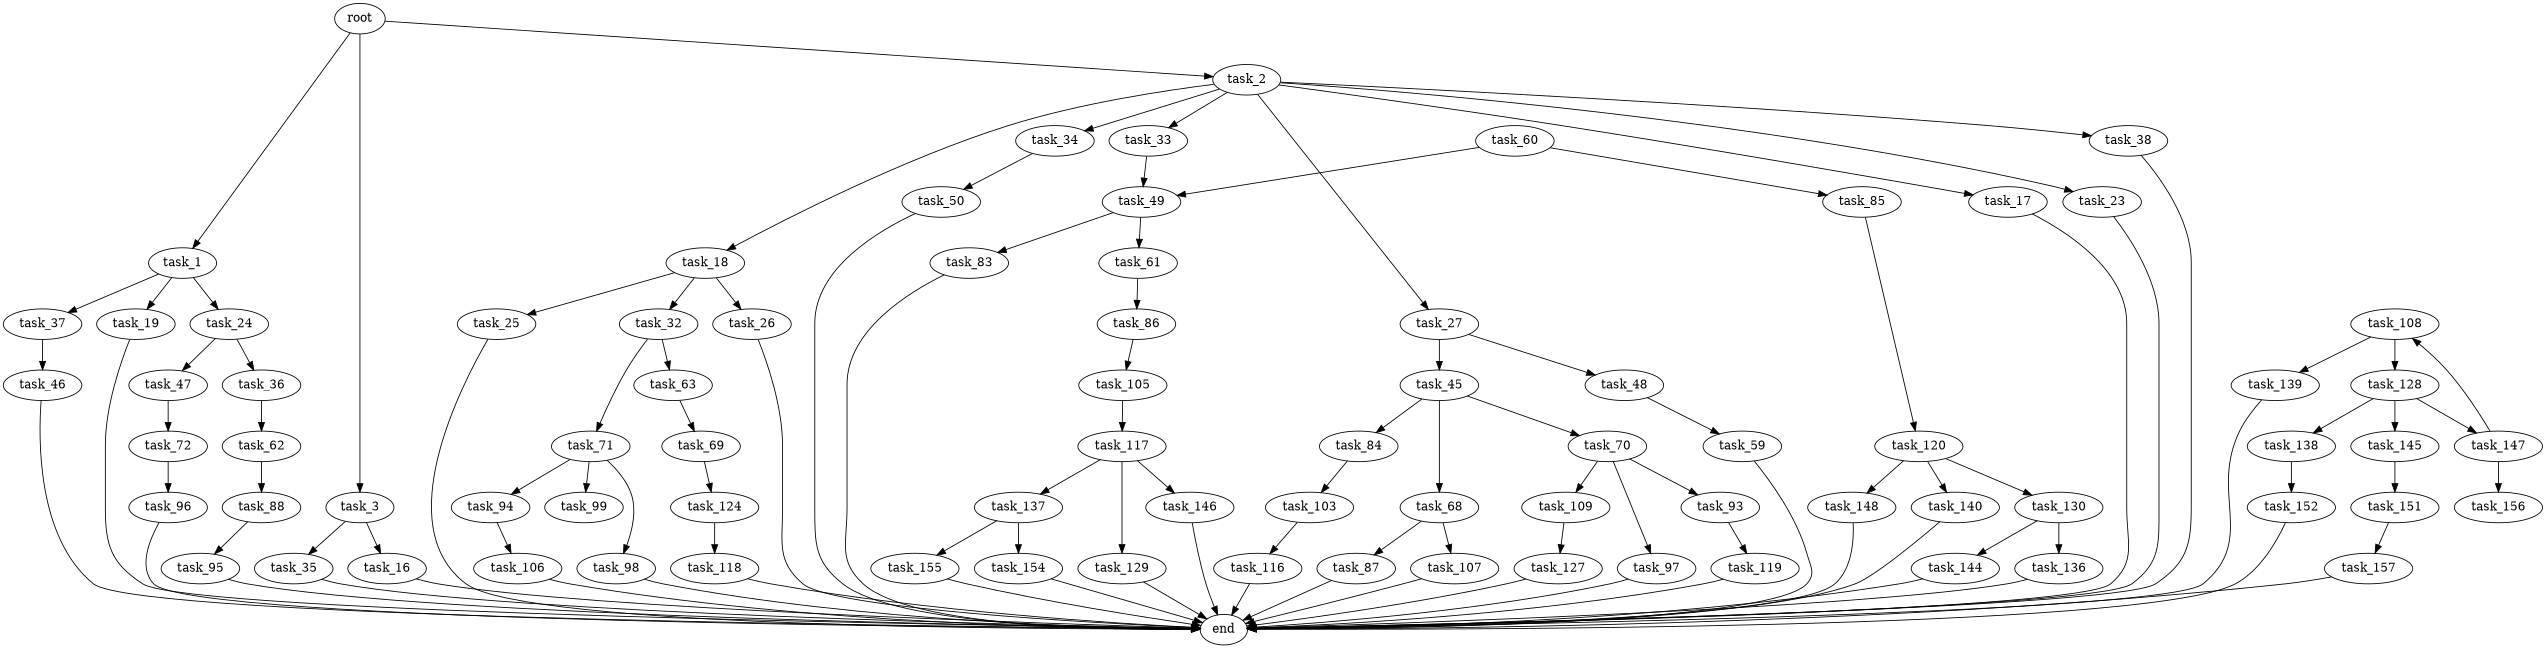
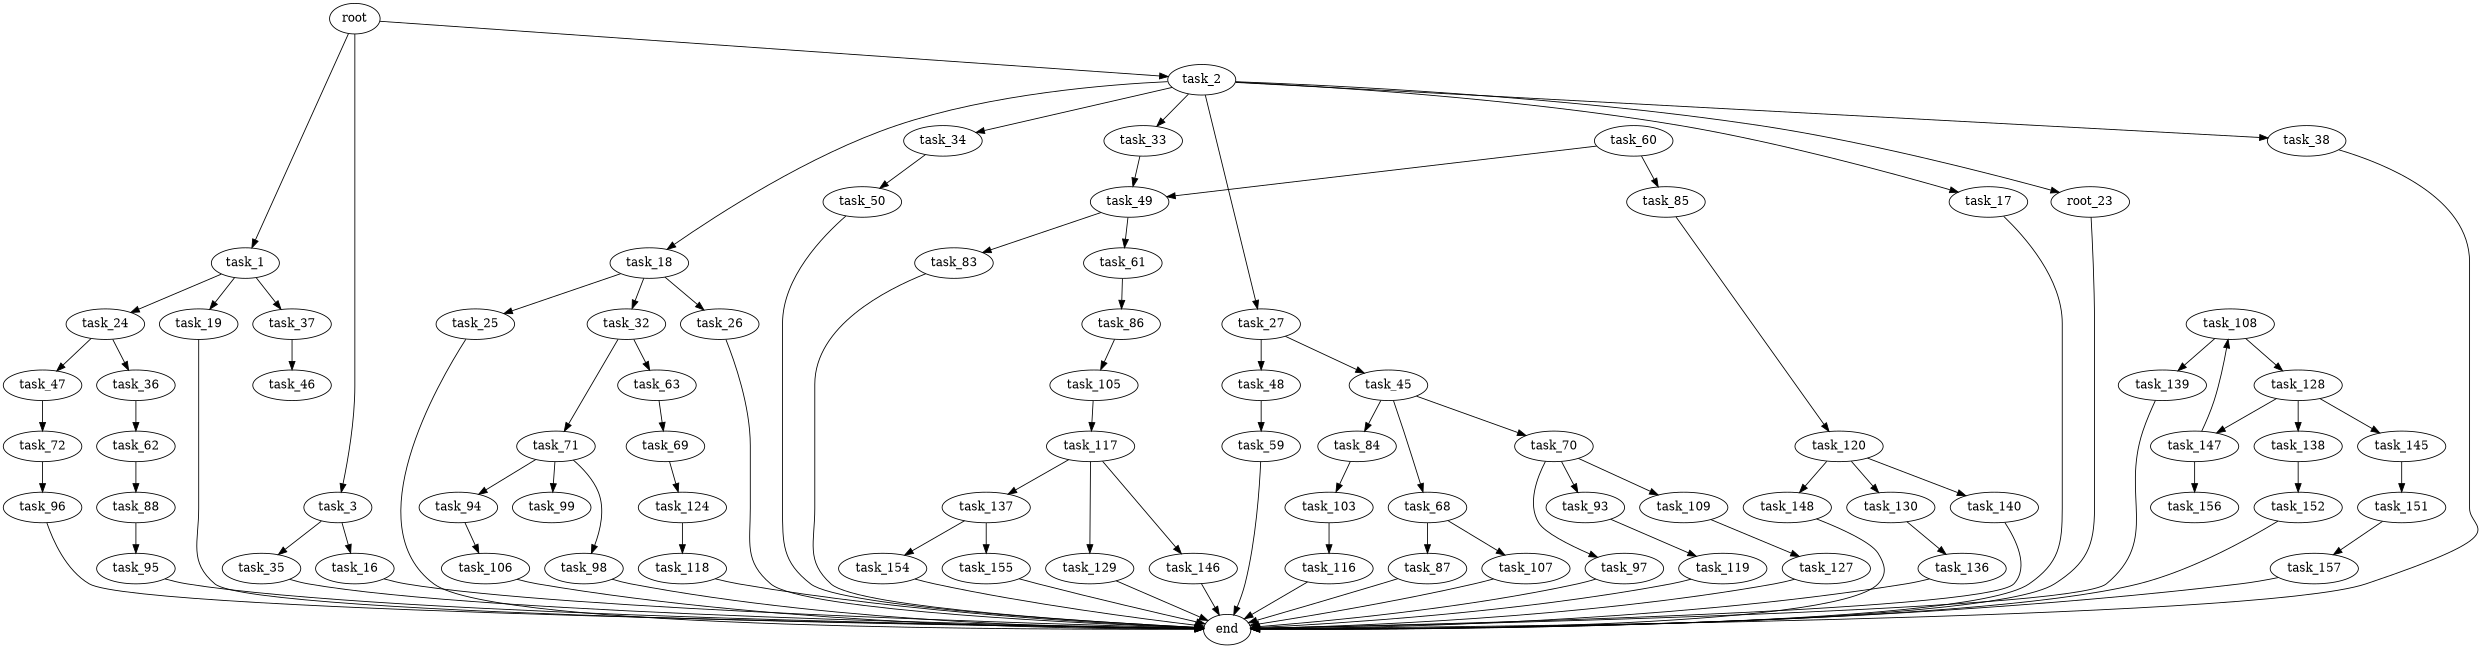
(2102, 202) -> (2090, 202)
(1955, 569) -> none
(543, 617) -> none
